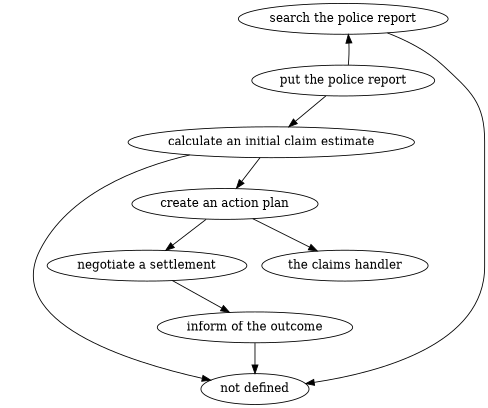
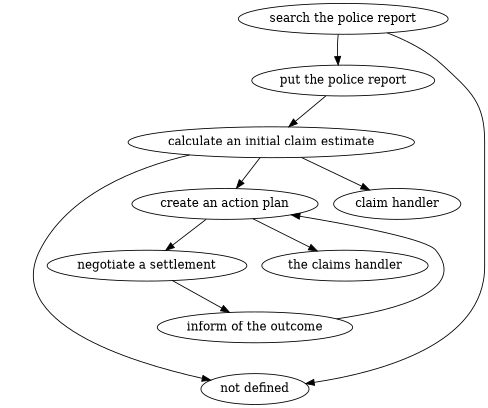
(349, 54) -> (338, 45)
none -> (397, 204)
(255, 354) -> (437, 252)
